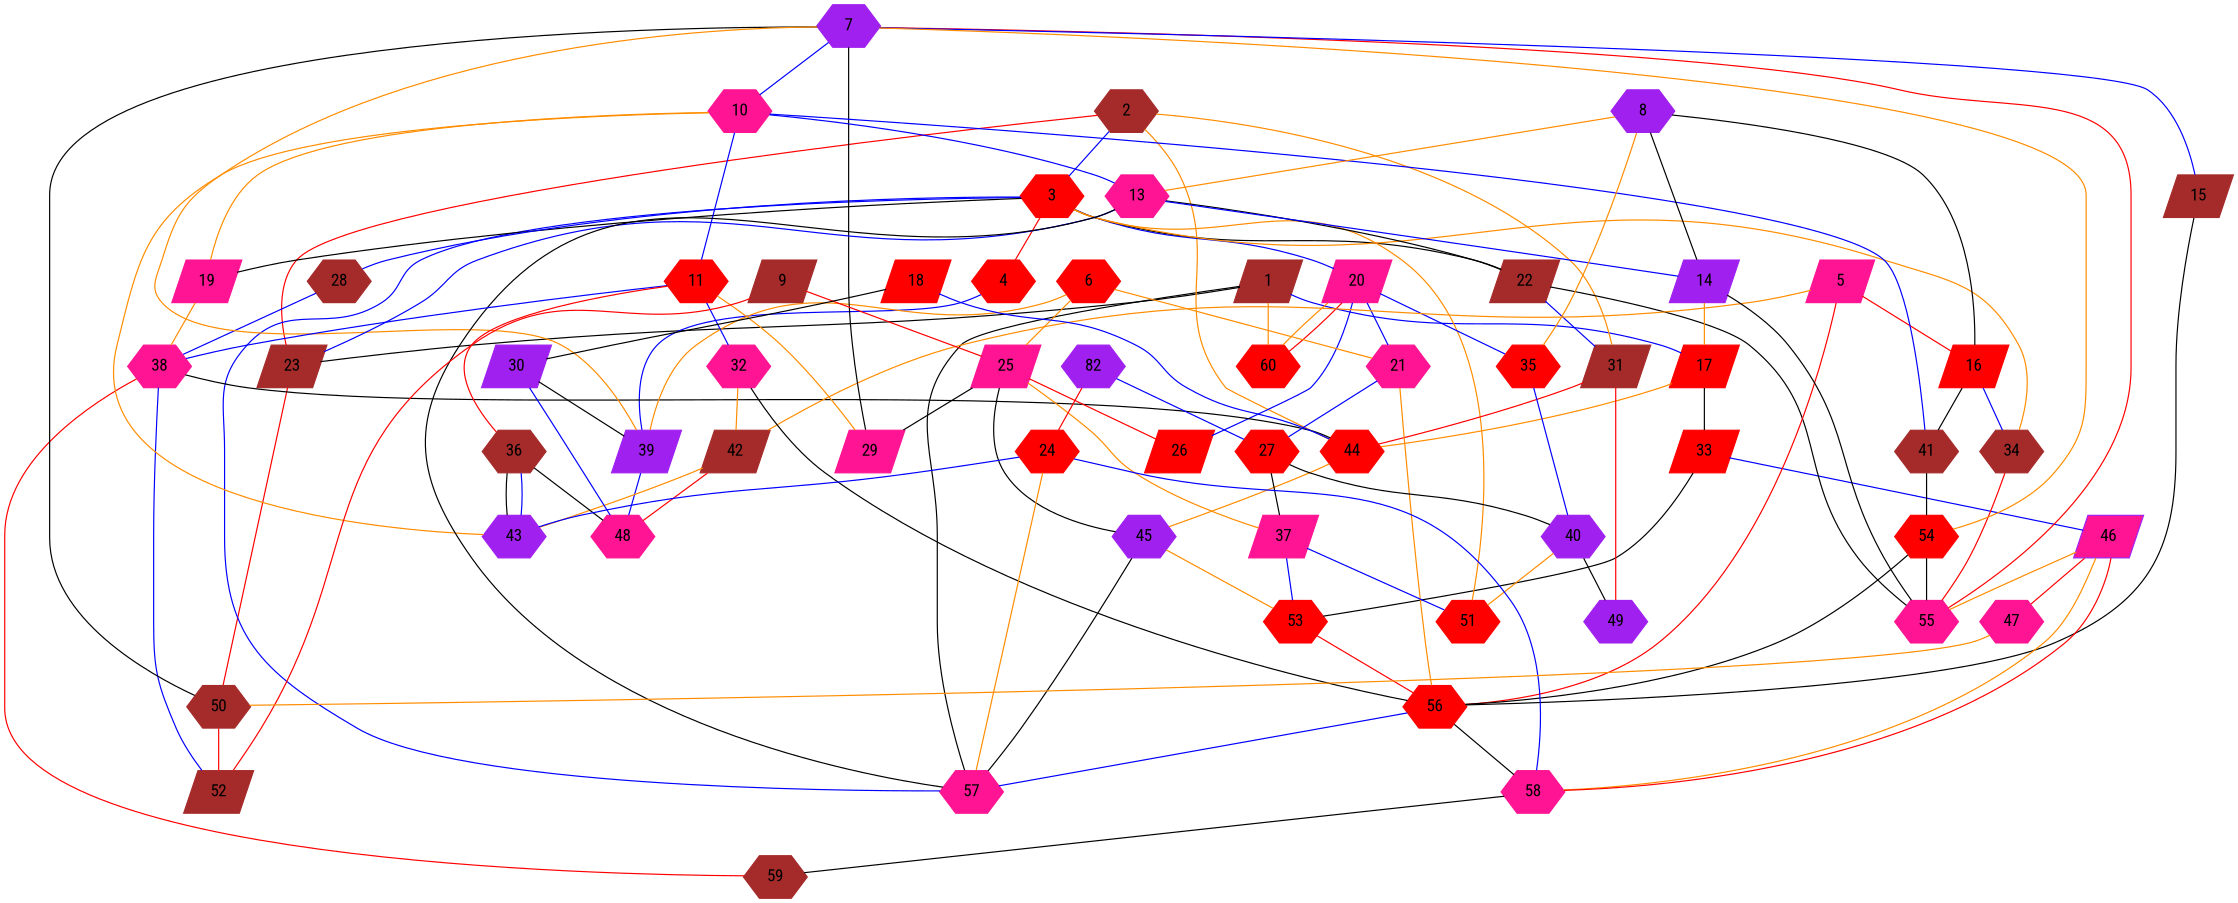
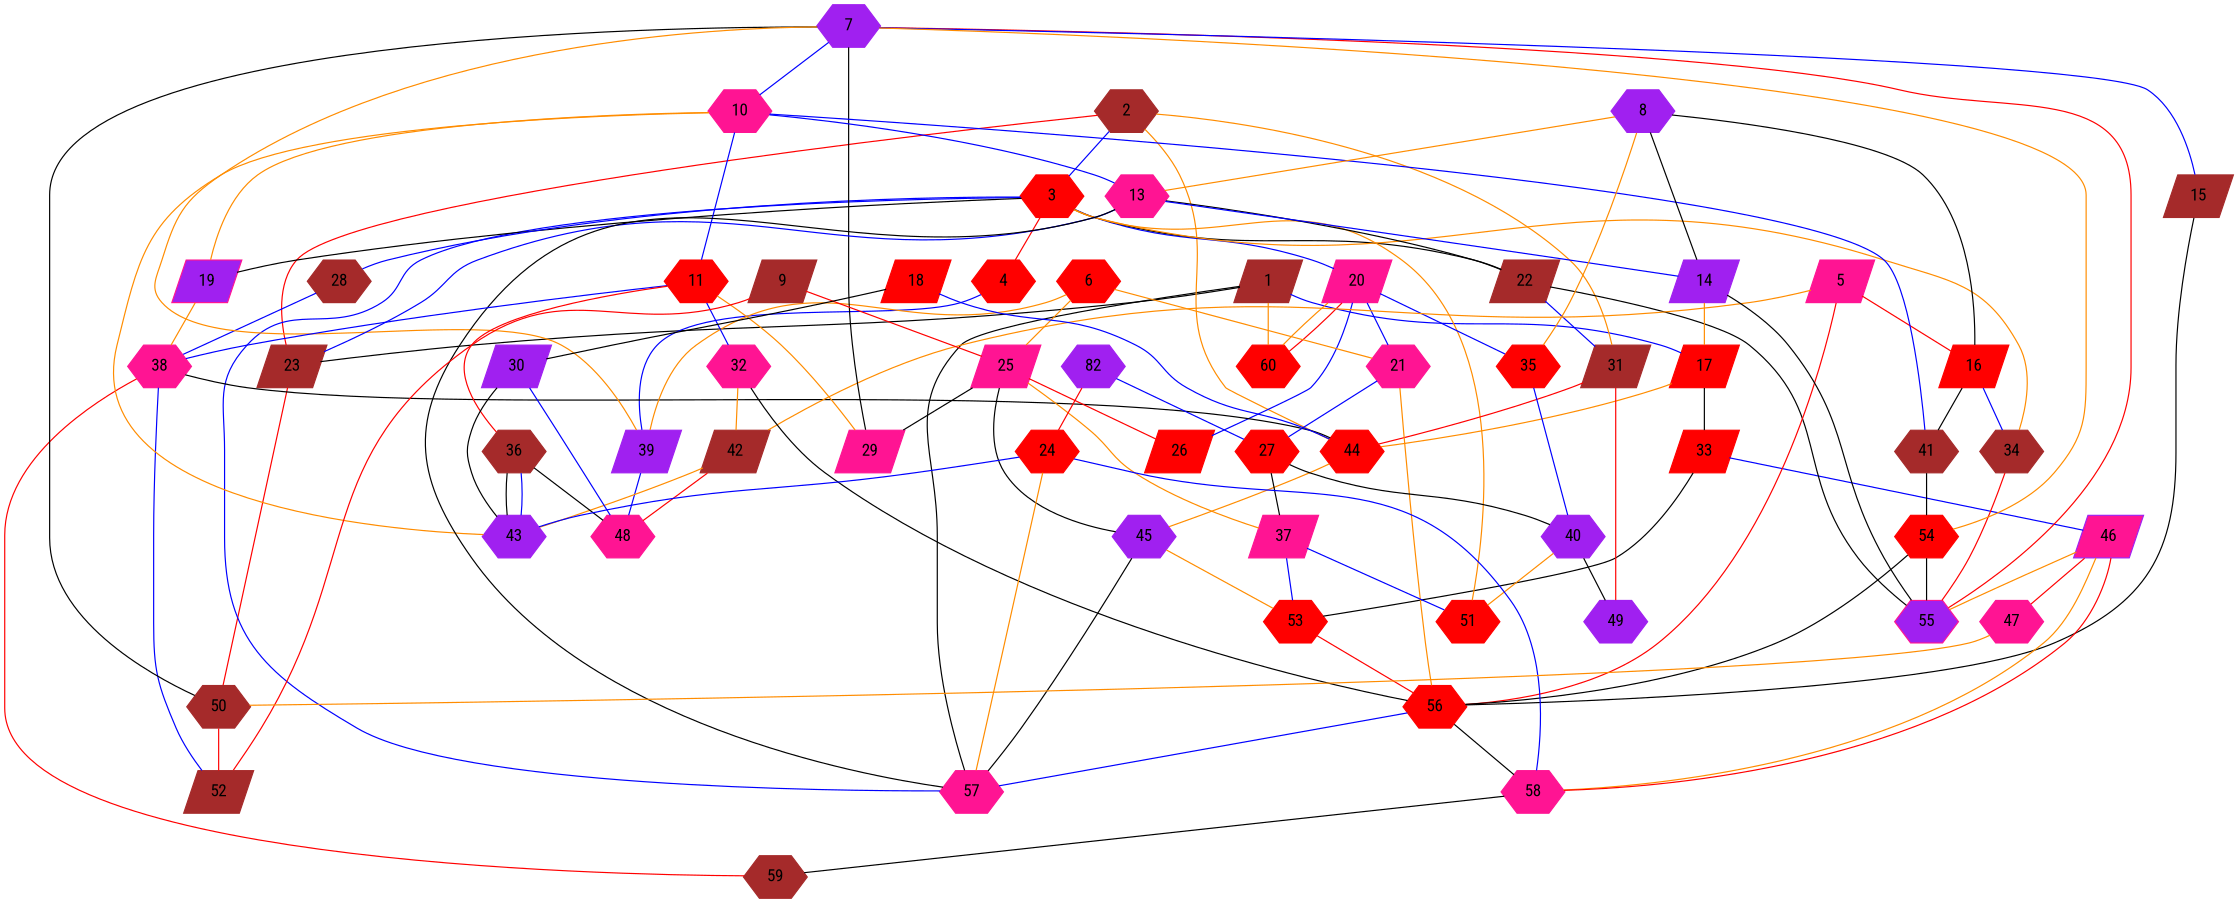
(207, 281) -> (207, 281)
(581, 409) -> (467, 452)
(1927, 622) -> (1927, 622)
